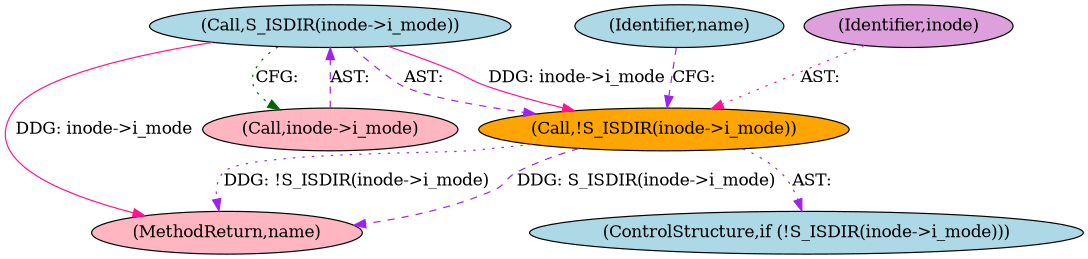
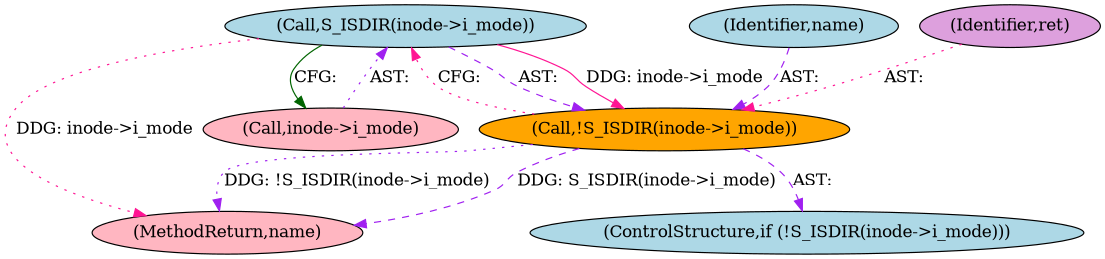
(909, 26) -> (1010, 26)
(253, 74) -> (295, 67)
(697, 78) -> (802, 78)
(330, 84) -> (361, 82)
(24, 100) -> (44, 88)
none -> (468, 100)
(776, 168) -> (777, 168)
